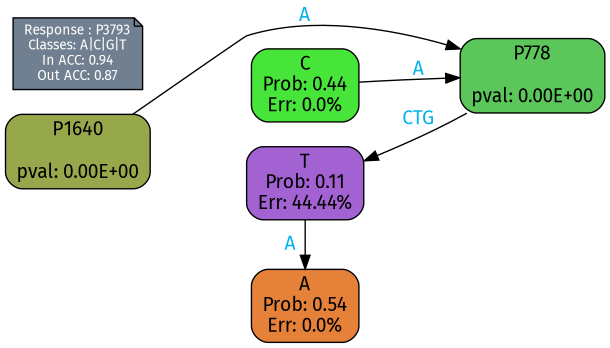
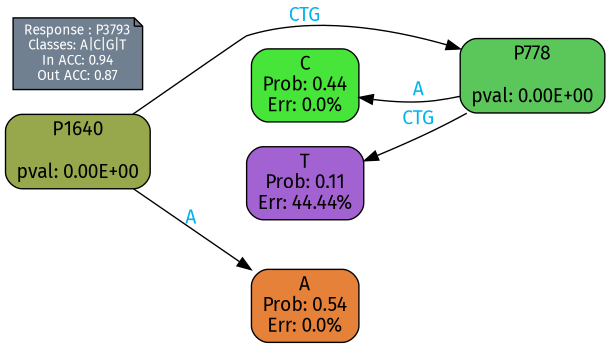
(305, 16) -> (305, 16)
(402, 80) -> (417, 102)
(305, 238) -> (187, 225)
